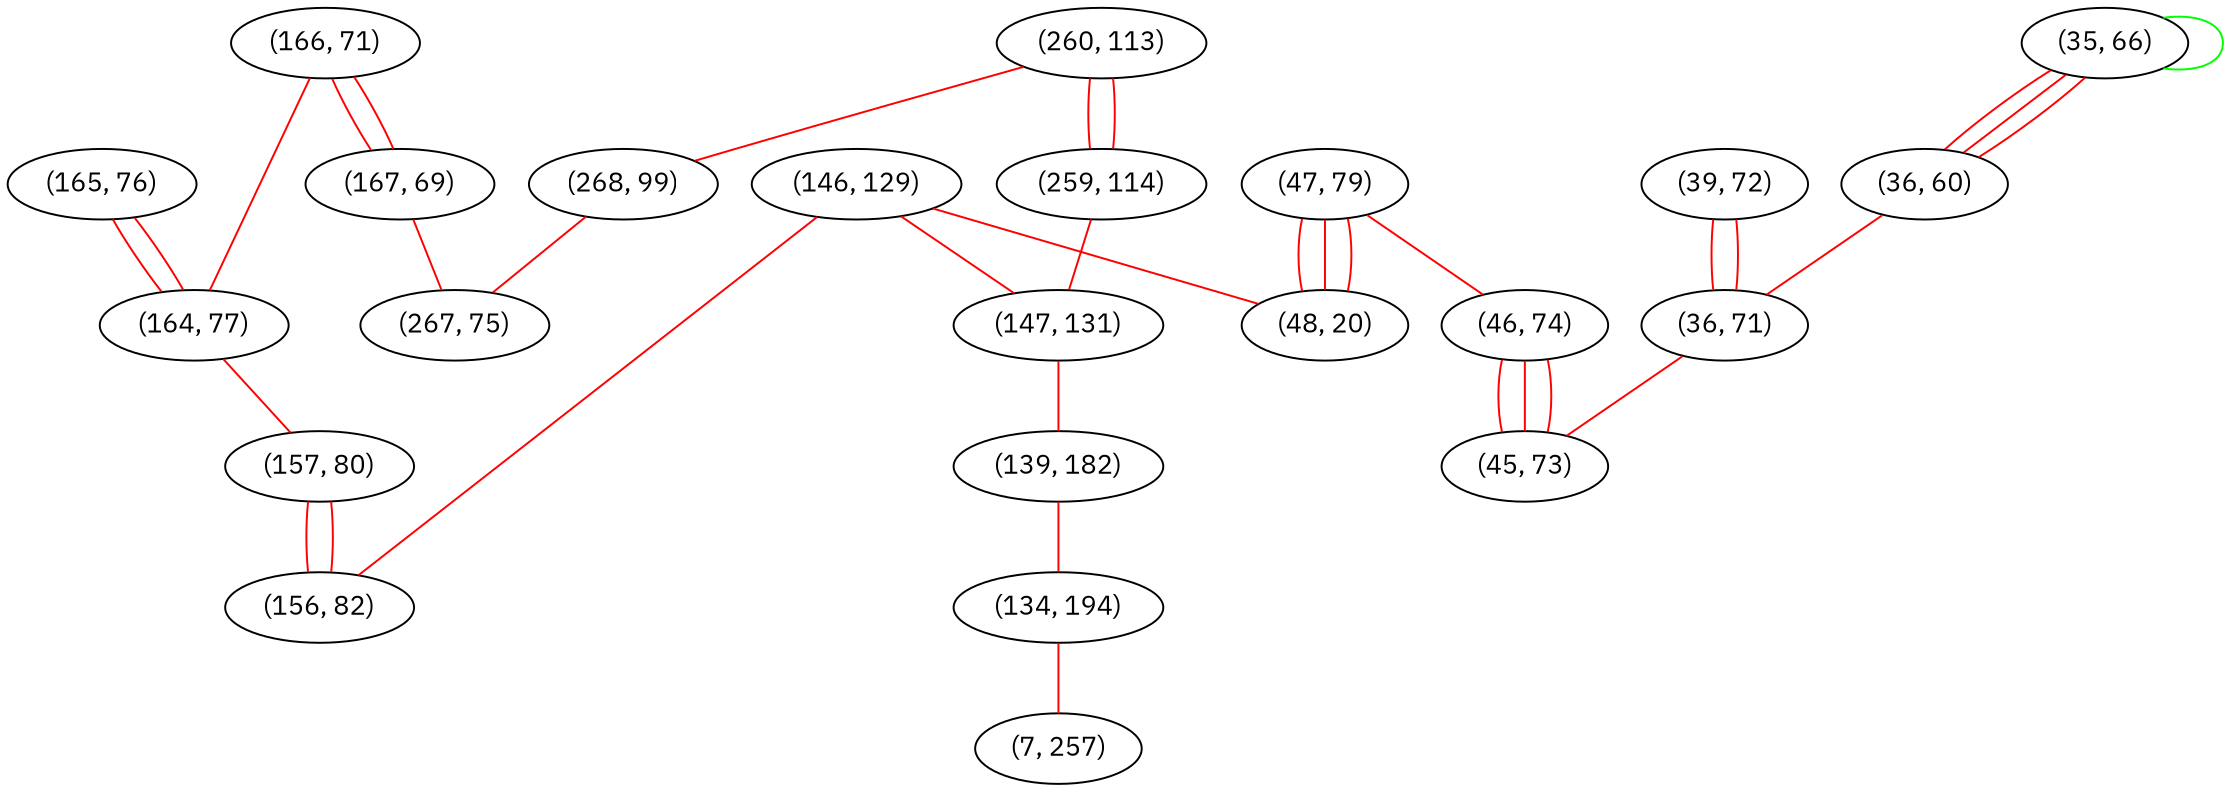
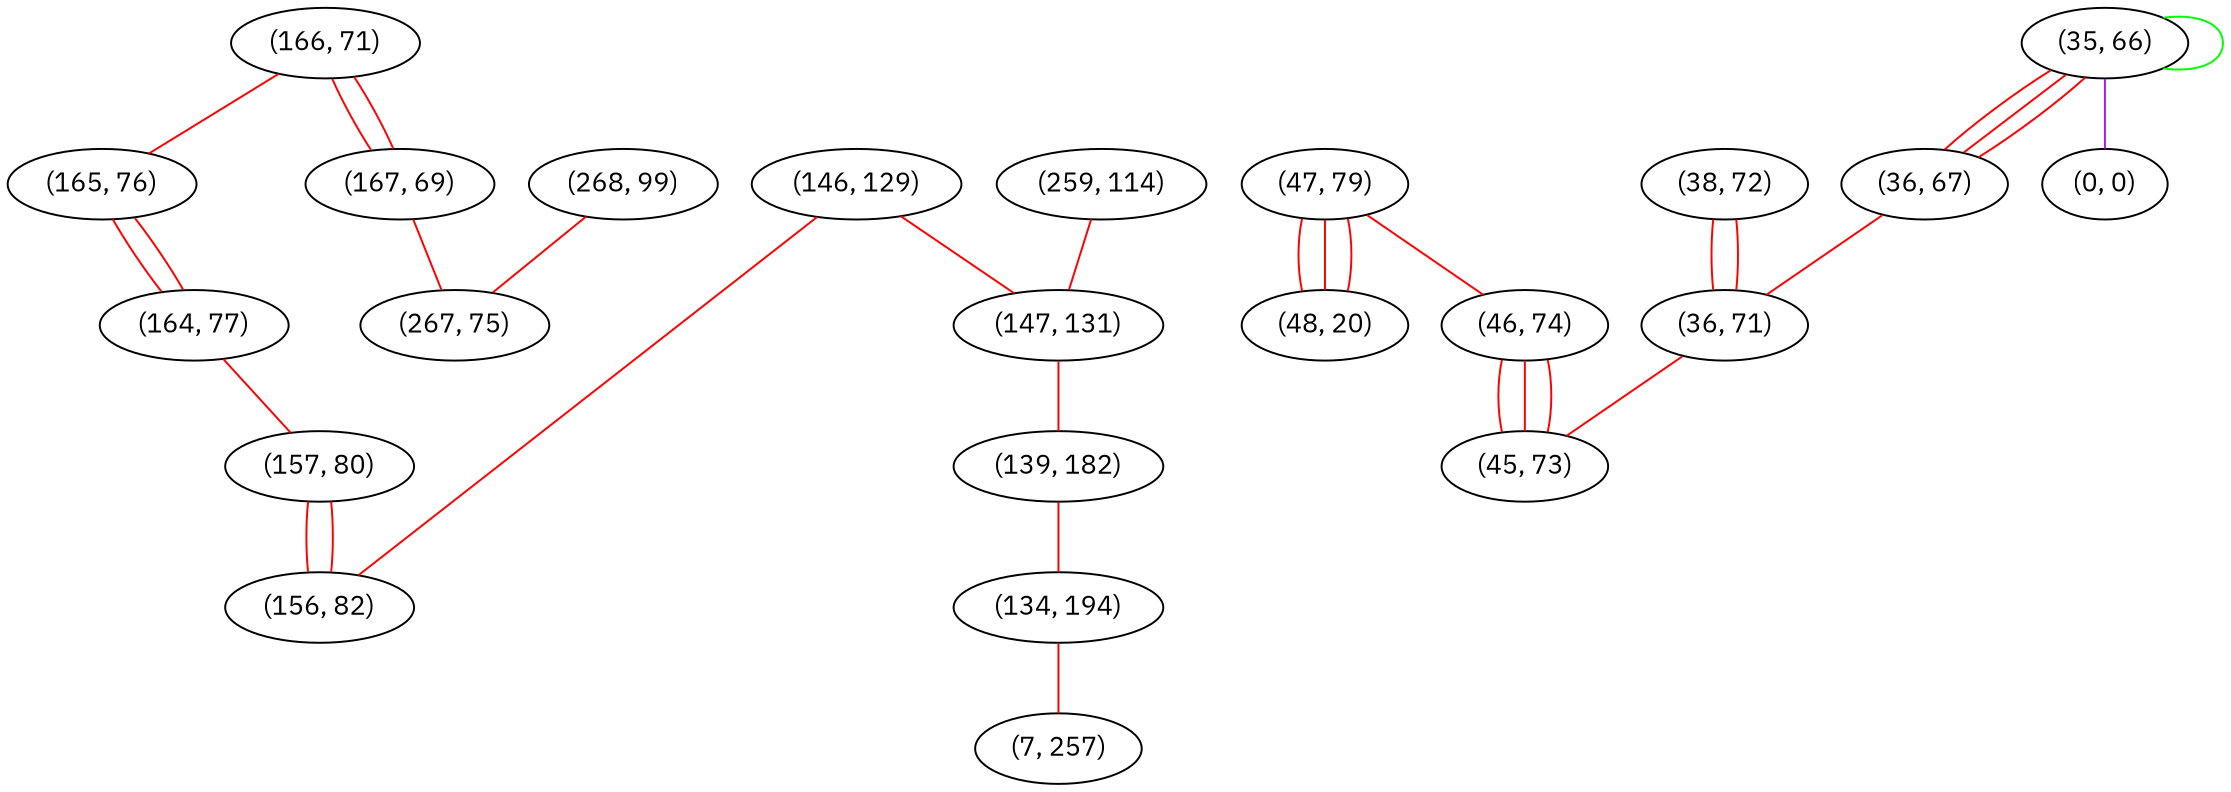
(1102, 43) -> none
(260, 184) -> (214, 114)
(1725, 184) -> (1725, 184)
(1925, 184) -> (1925, 184)
none -> (2105, 184)
(1096, 256) -> none
